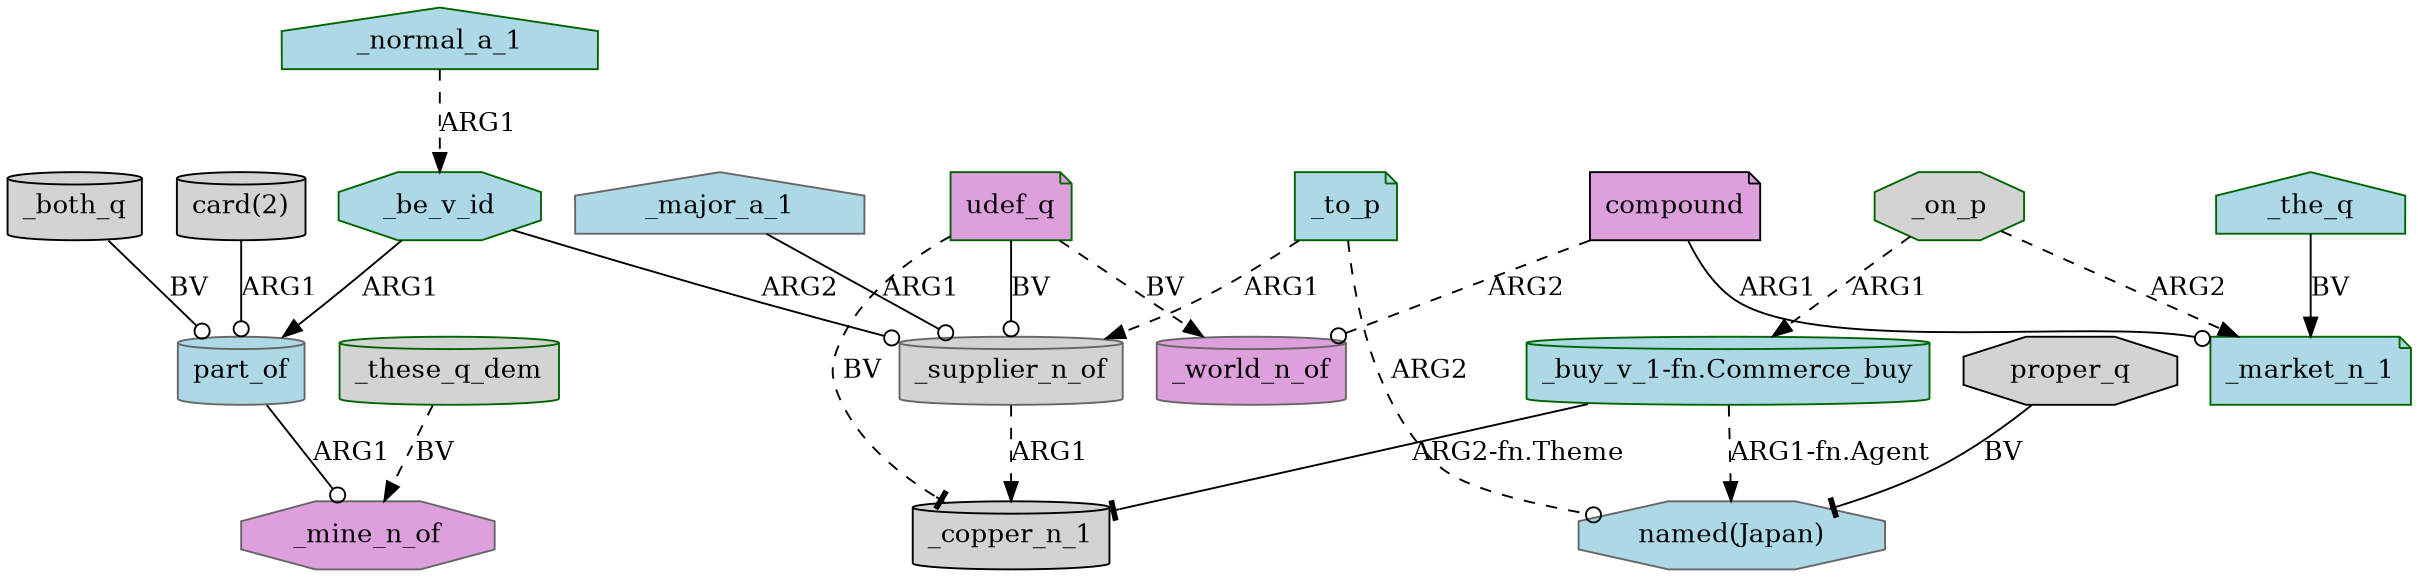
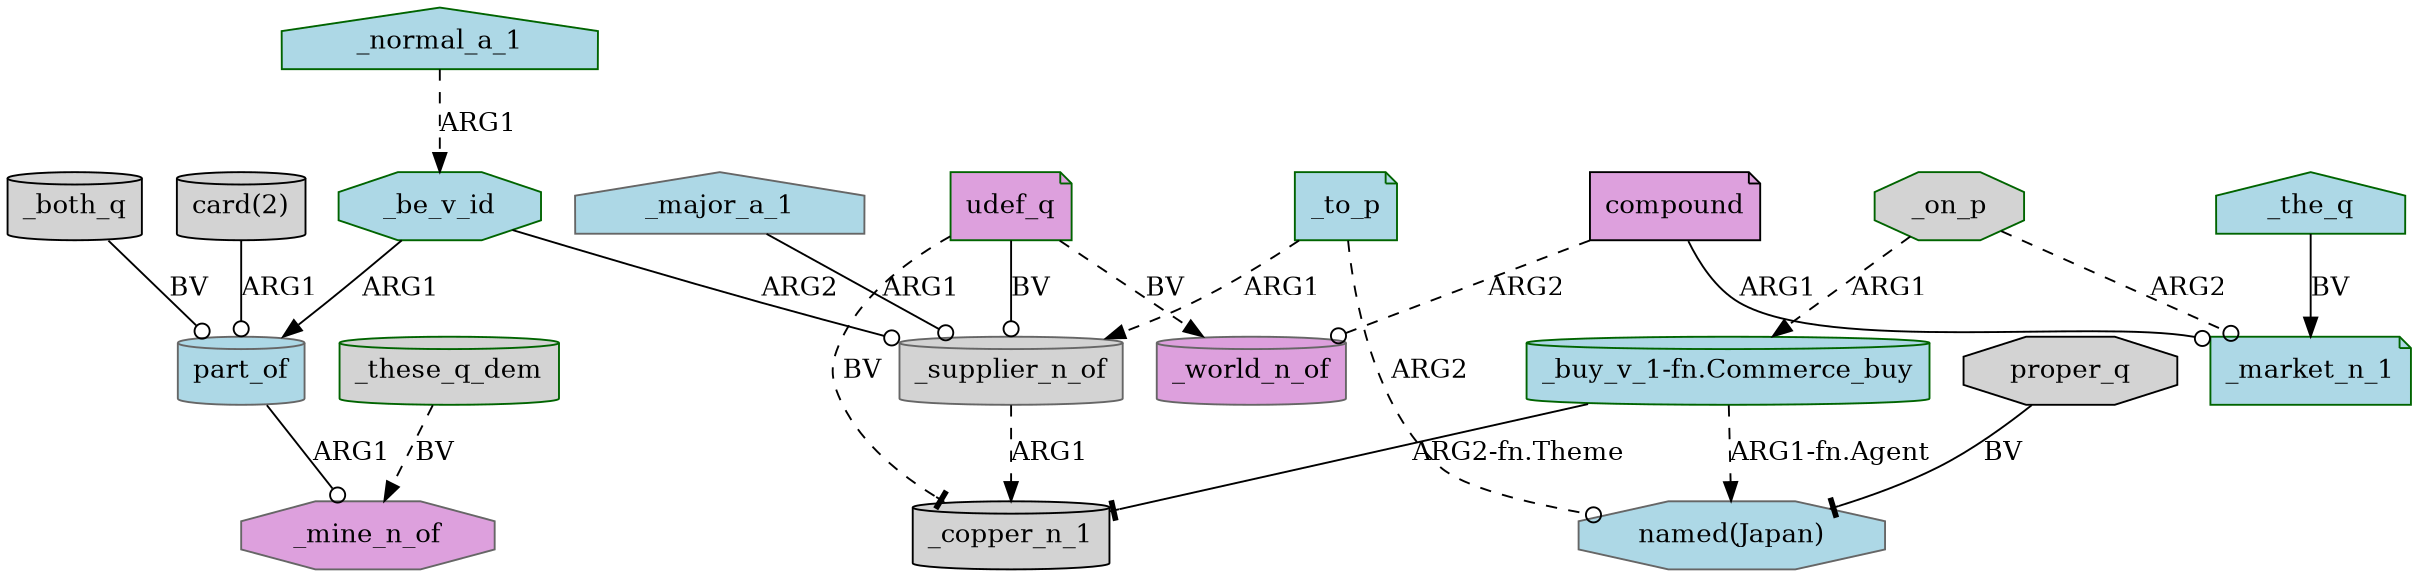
(2111, 280) -> (2111, 280)
